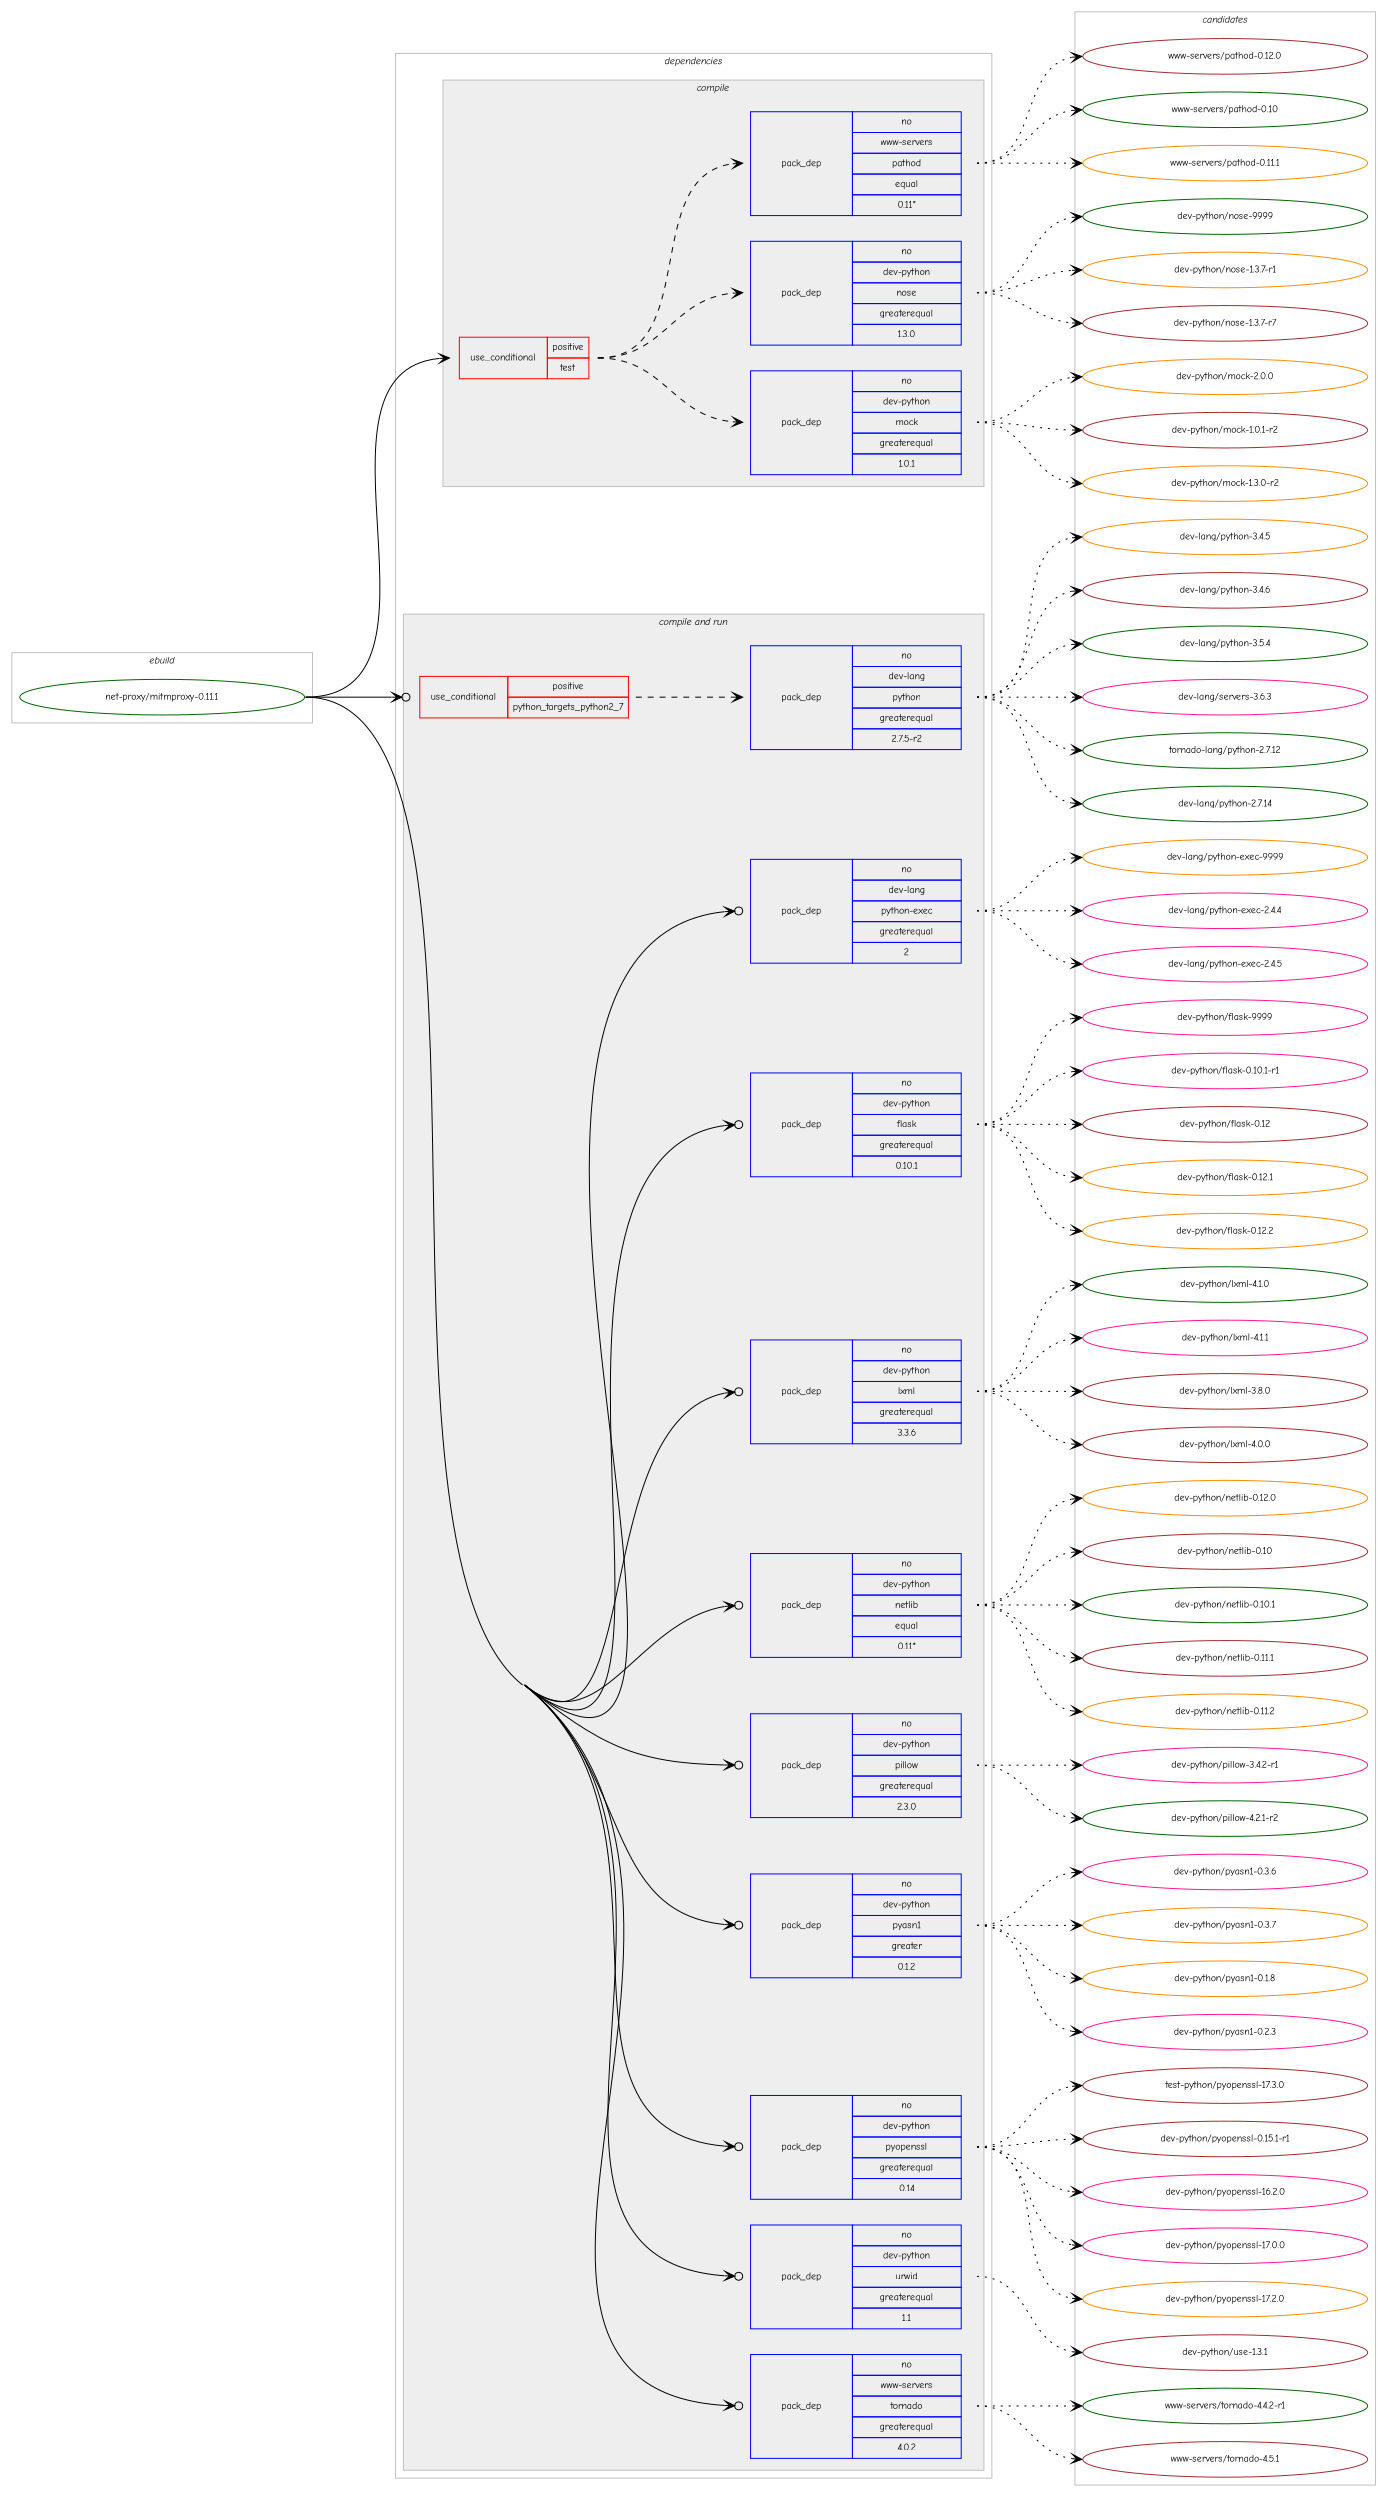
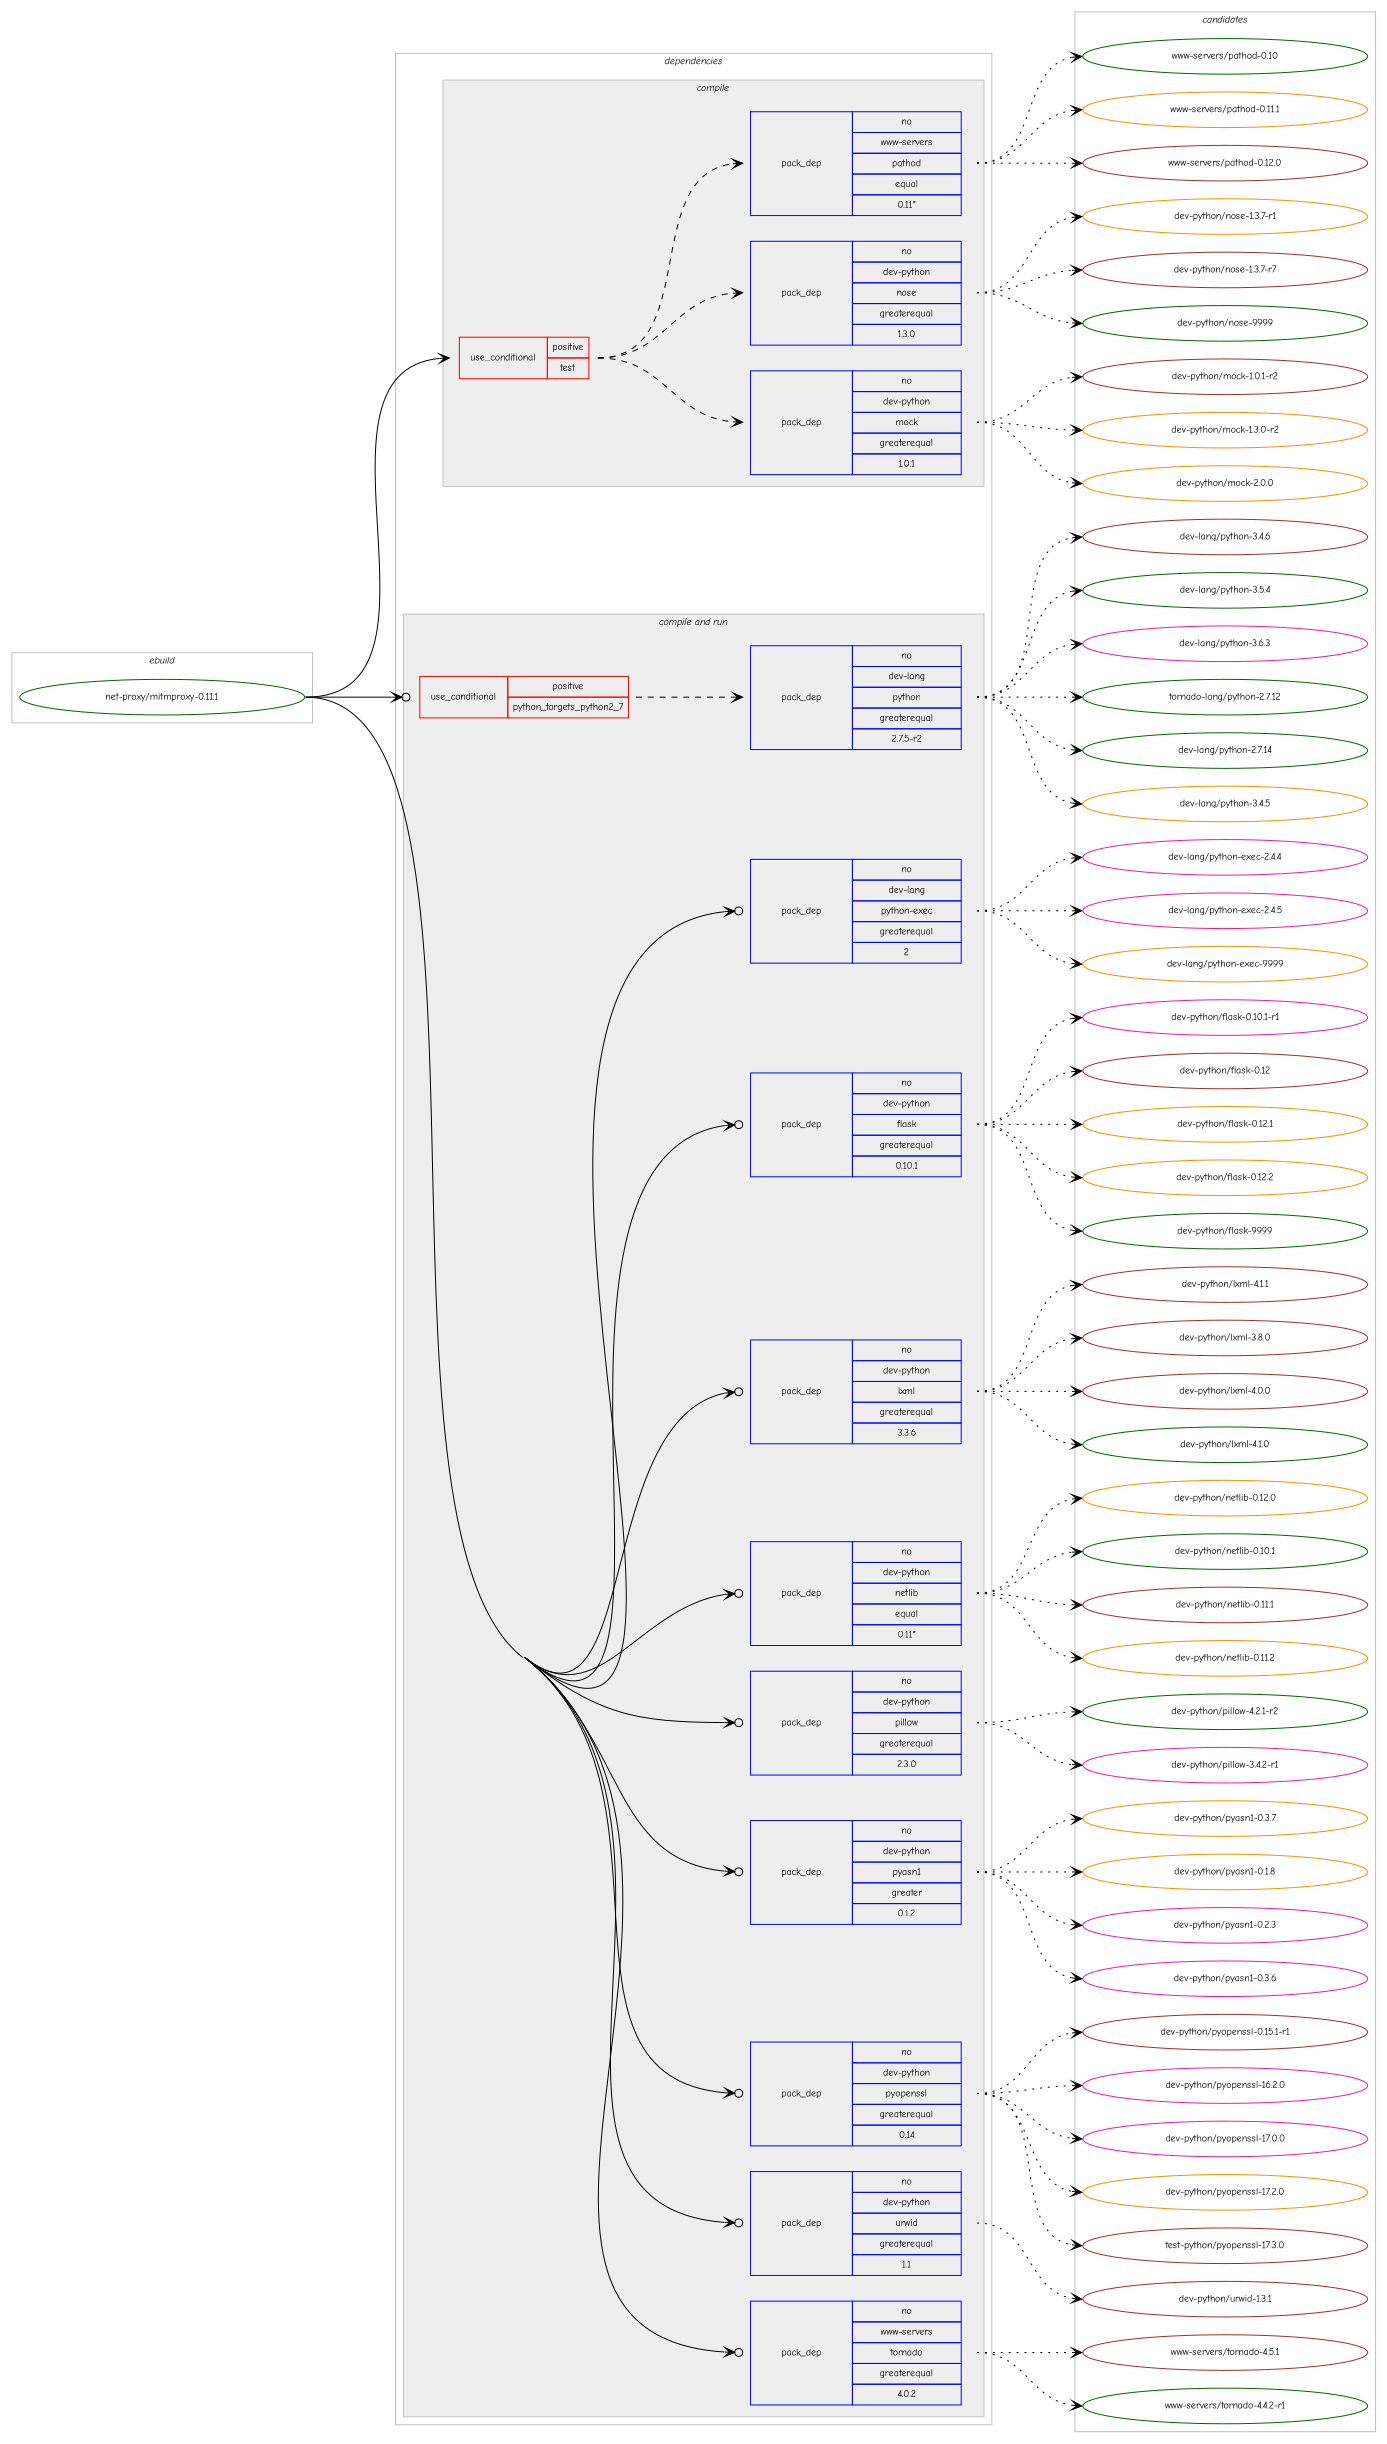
(1225, 697) -> (1225, 644)
(1225, 1018) -> (1225, 1231)
(1225, 1338) -> (1225, 1285)
(1225, 1552) -> none
(1225, 2353) -> (1225, 2299)
